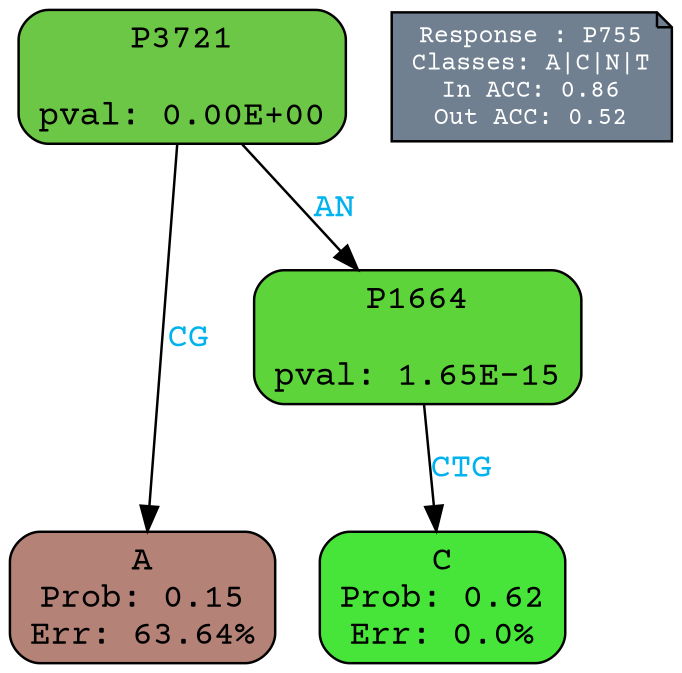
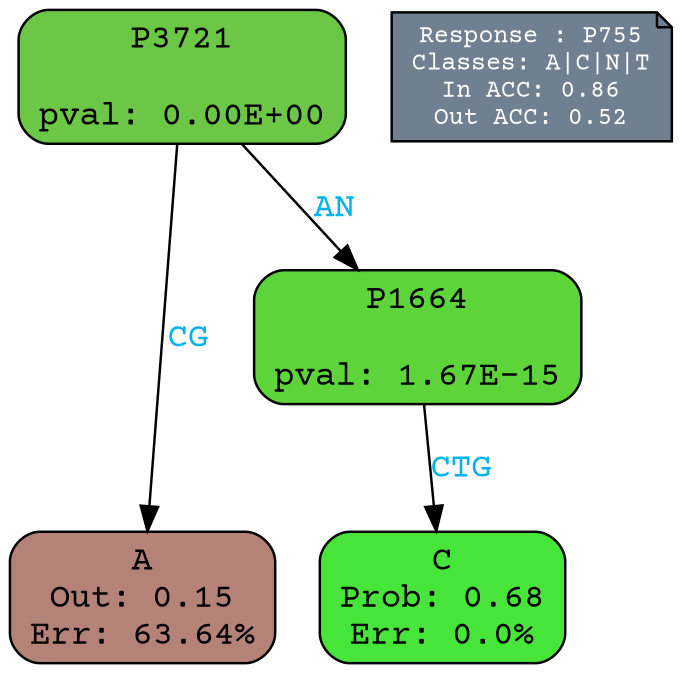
(418, 337) -> (418, 337)
(143, 597) -> (143, 597)
(443, 597) -> (443, 597)
